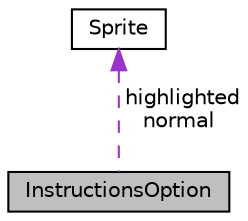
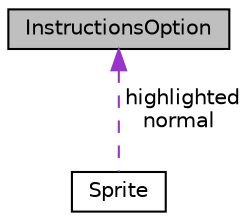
(119, 121) -> (119, 121)
